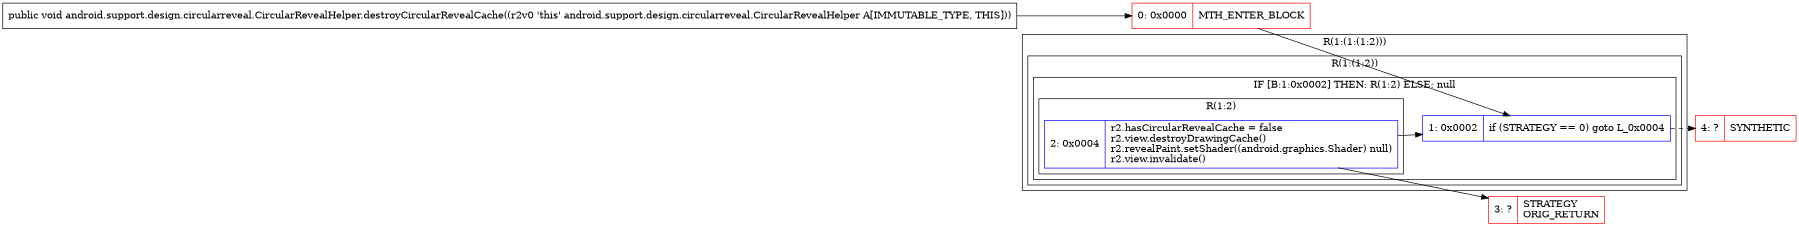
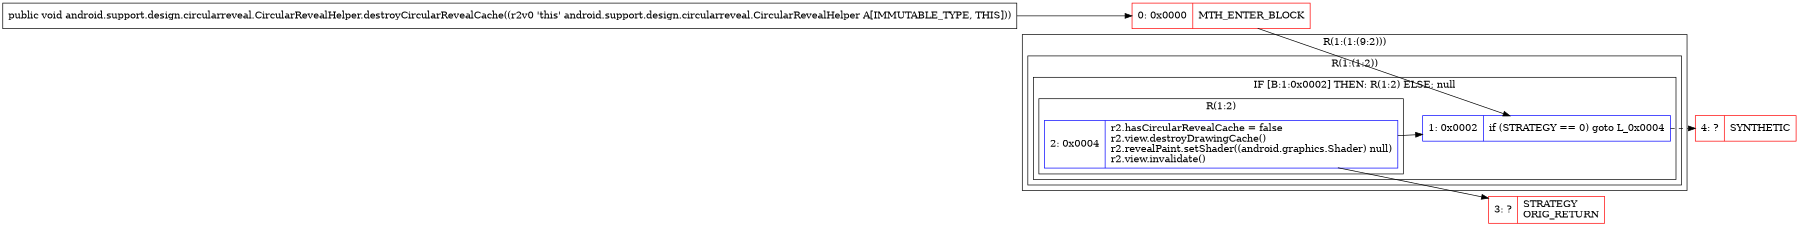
(1355, 42) -> (1355, 42)
